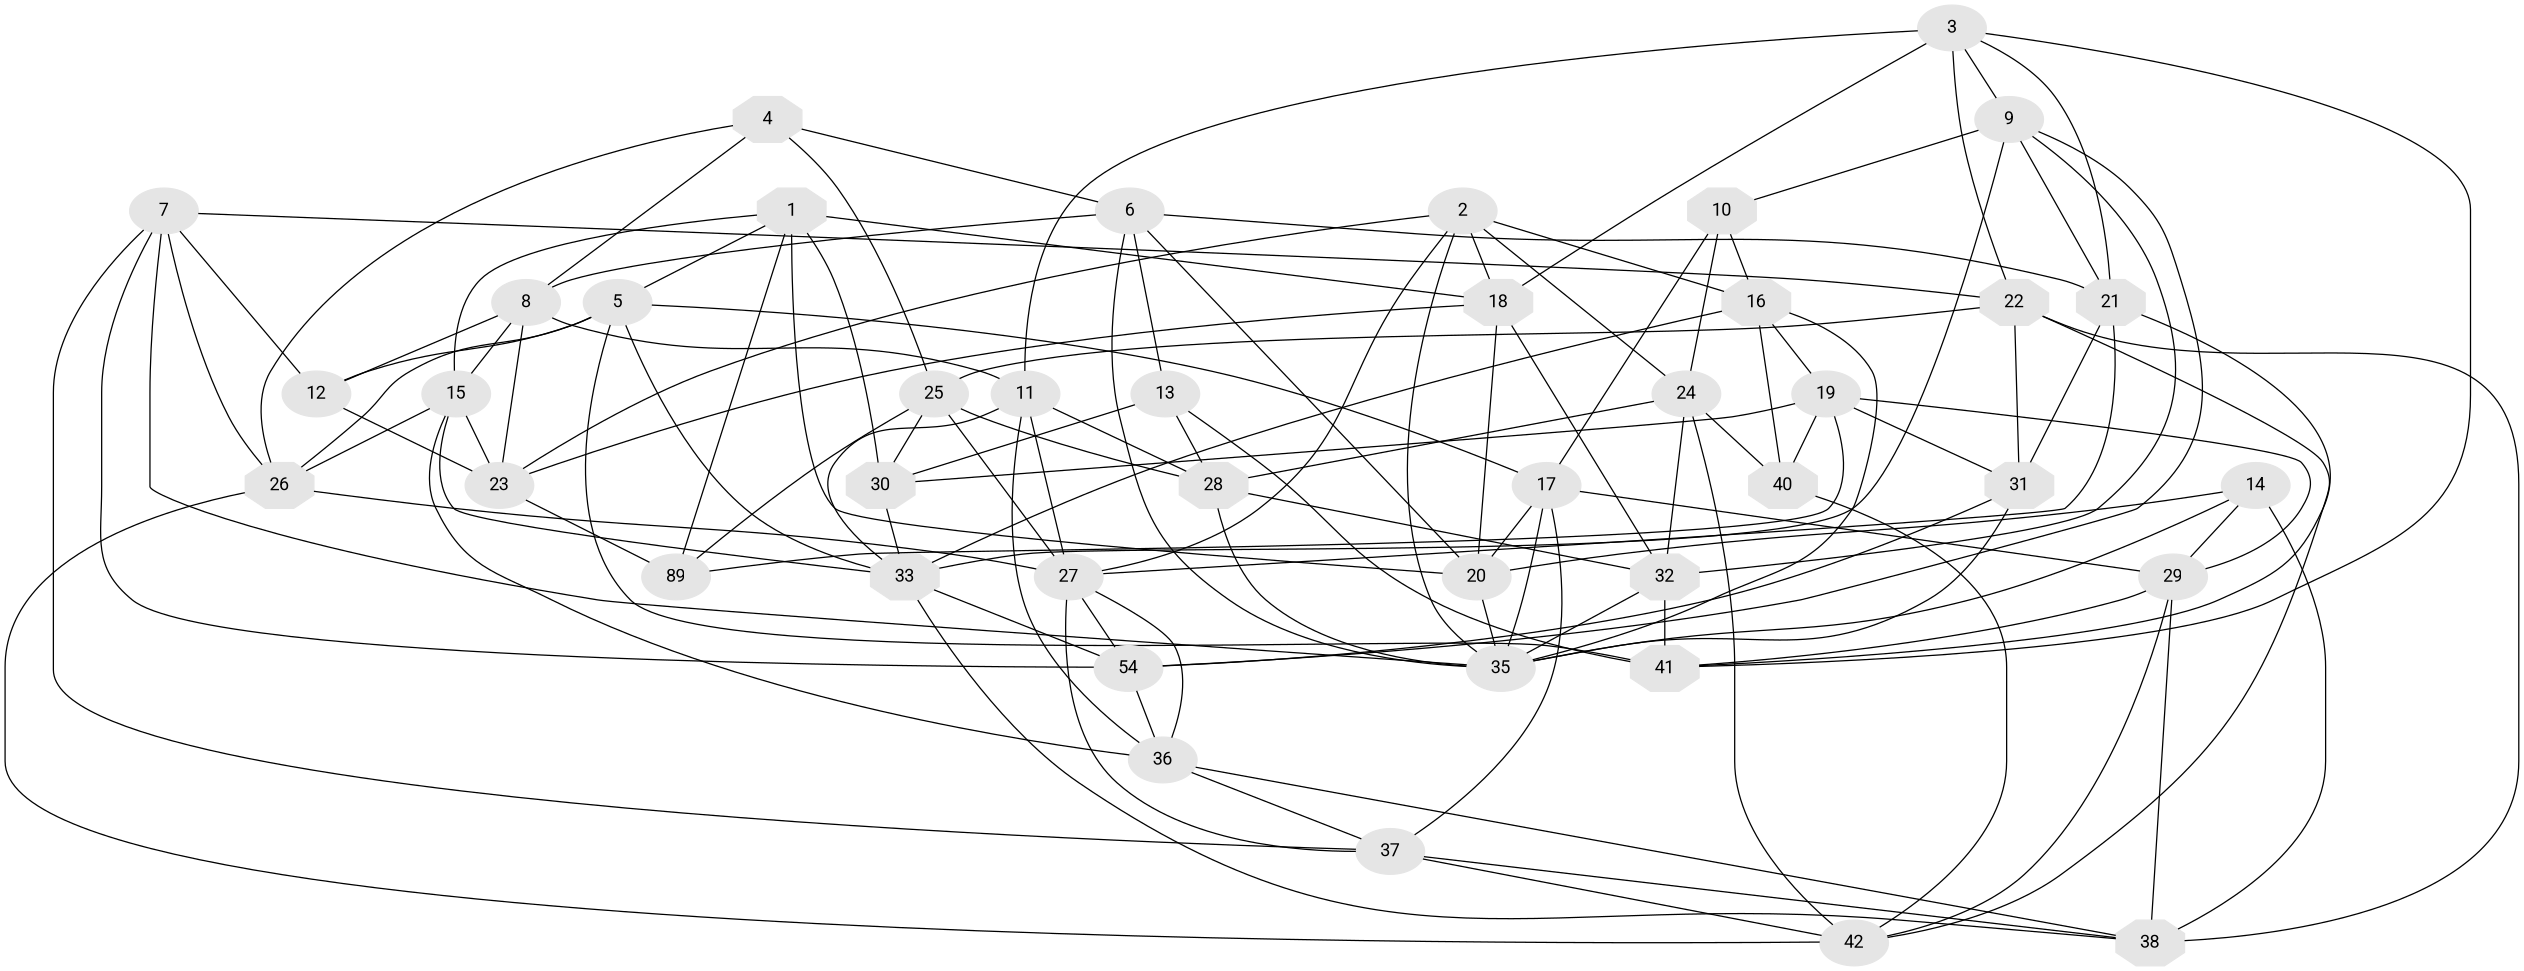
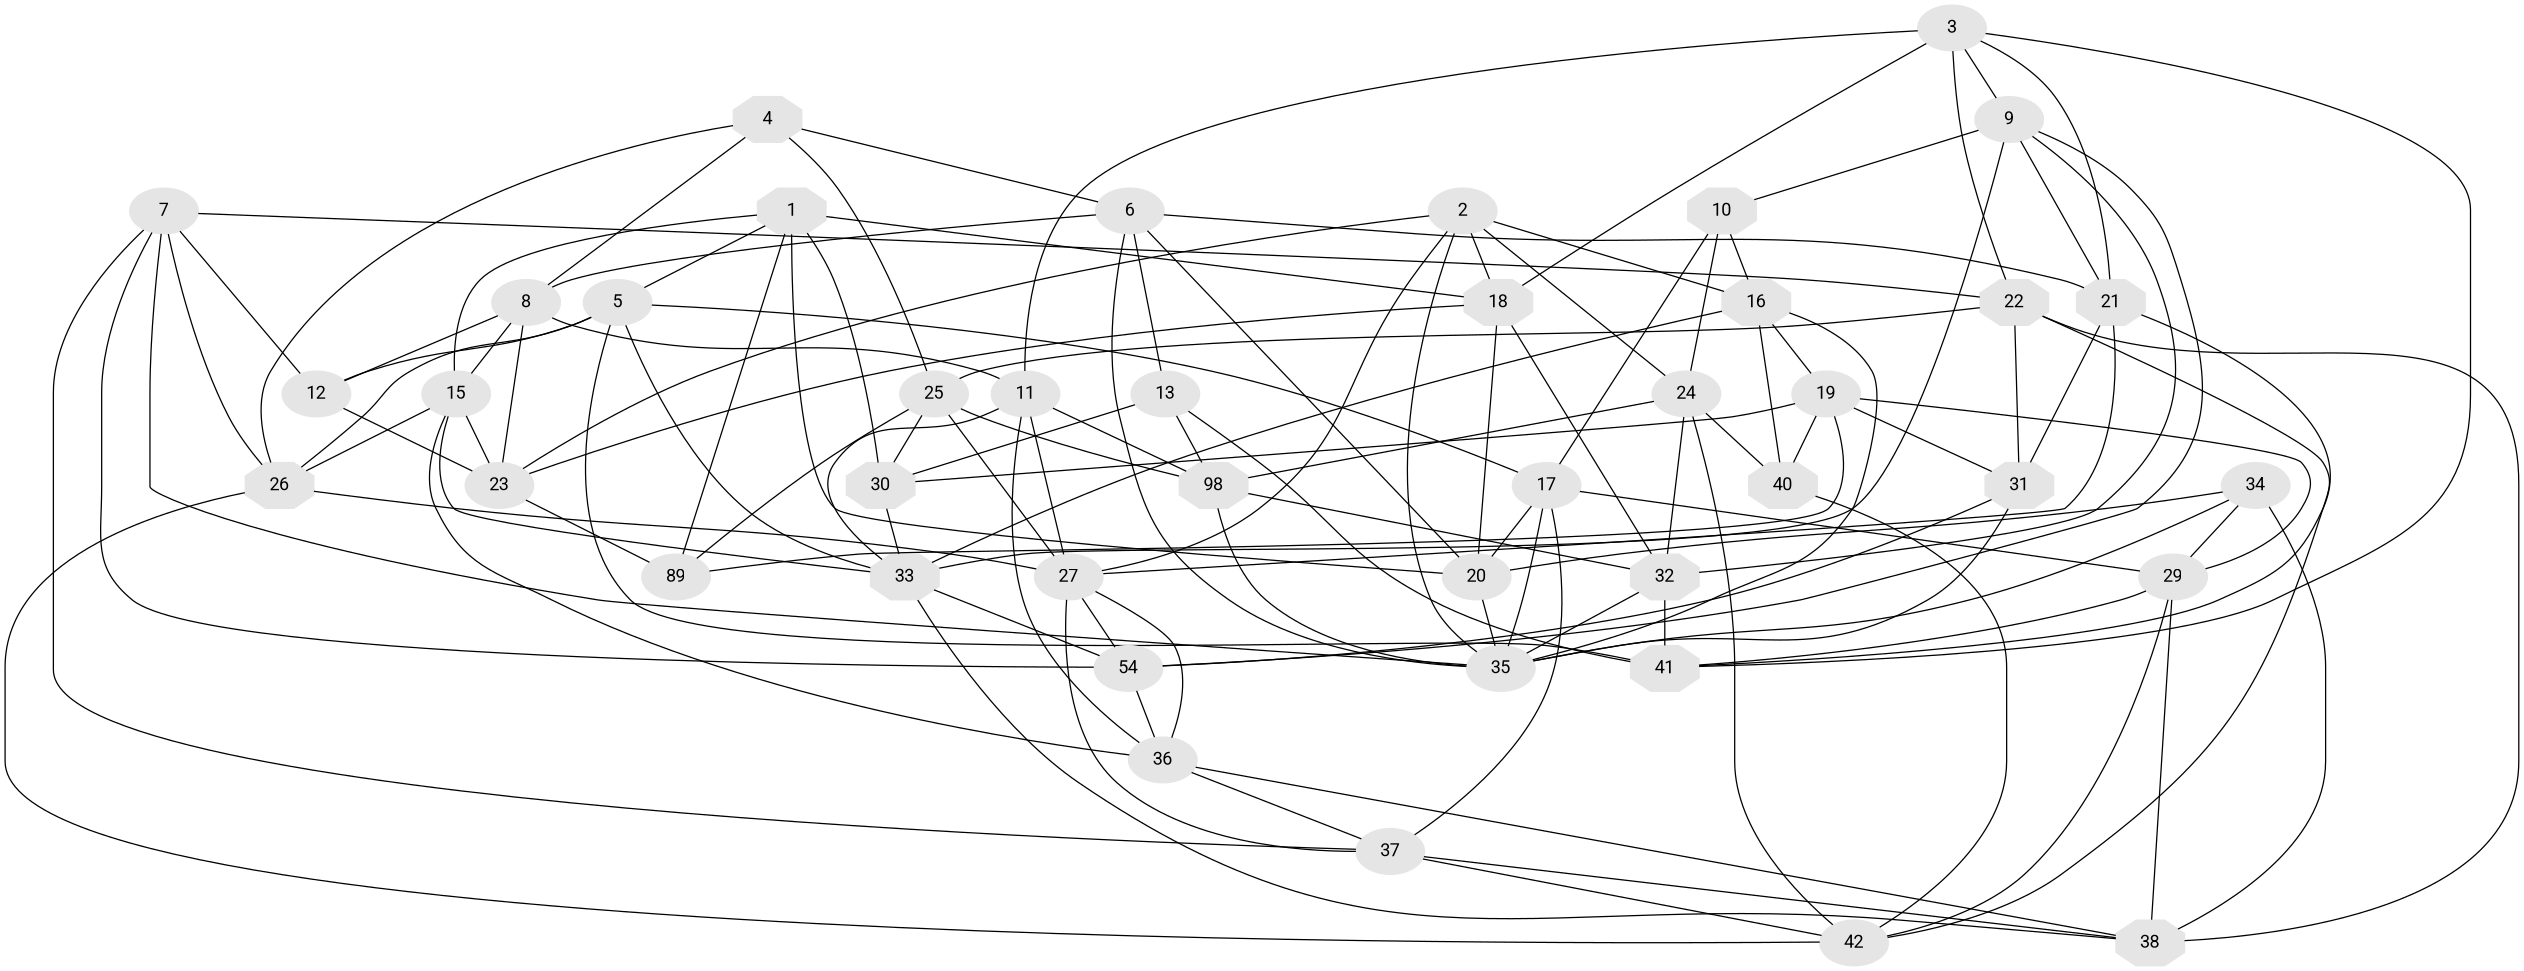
(1214, 485) -> (1214, 485)
(2256, 485) -> (2256, 485)
